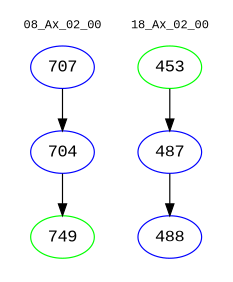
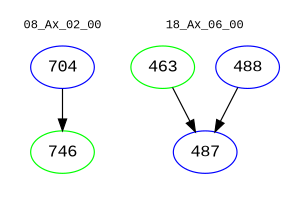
(170, 25) -> (205, 25)
(62, 67) -> none
(170, 67) -> (163, 67)
(170, 189) -> (229, 104)
(62, 237) -> (62, 152)
